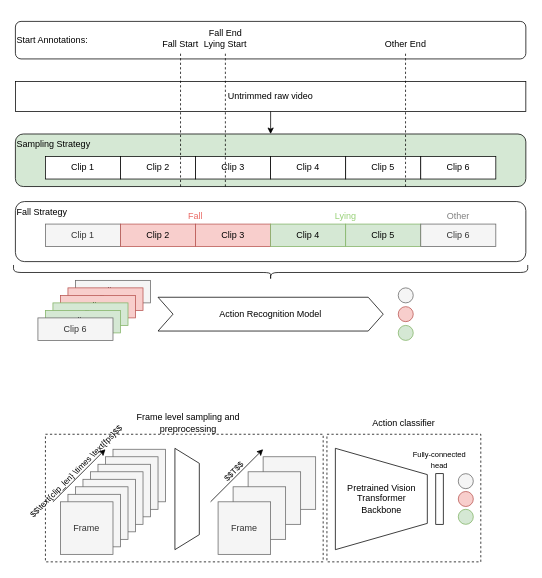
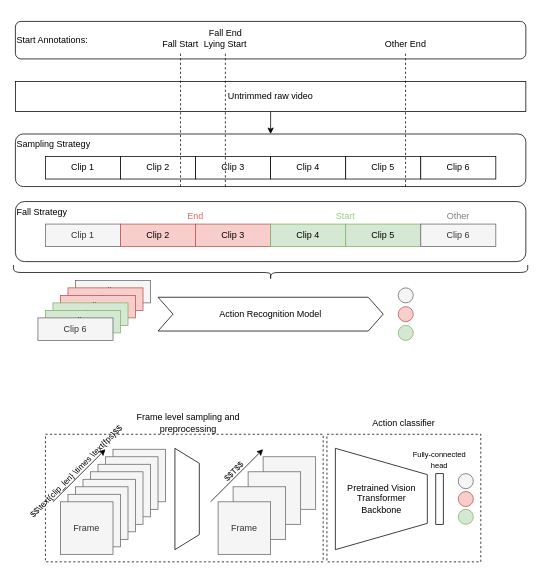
(56, 145) -> (56, 145)
(195, 216) -> (195, 216)
(345, 216) -> (345, 216)
